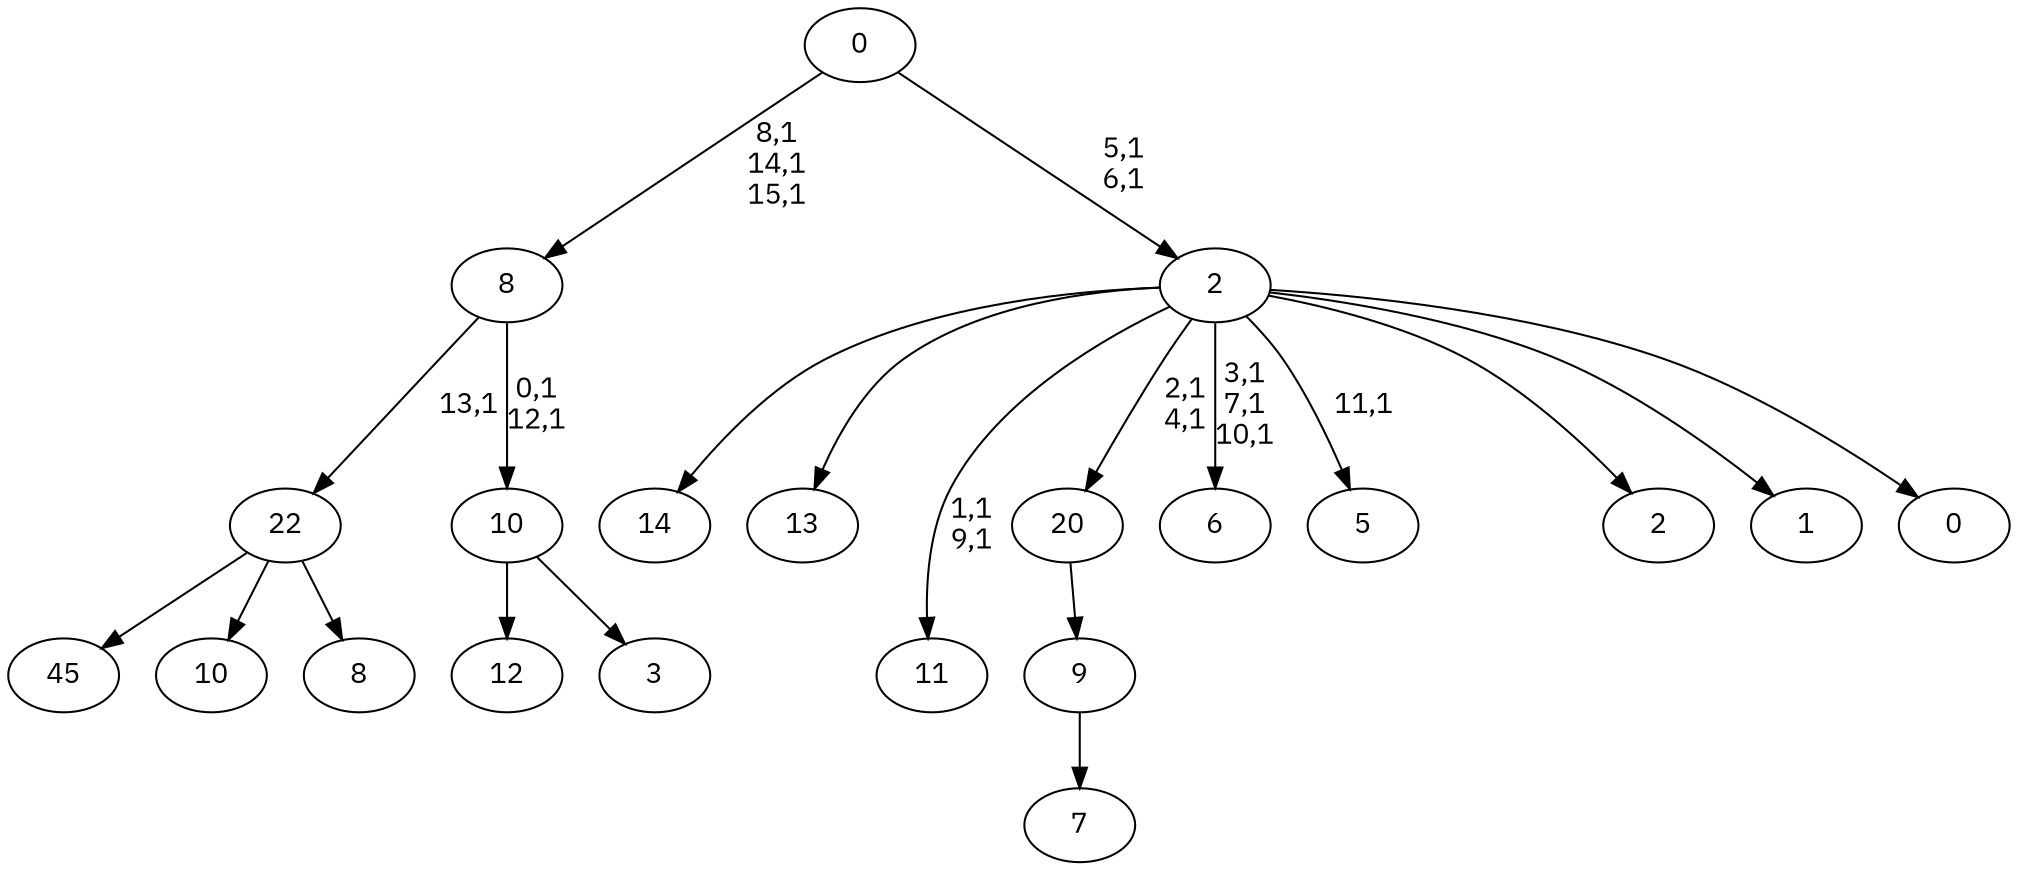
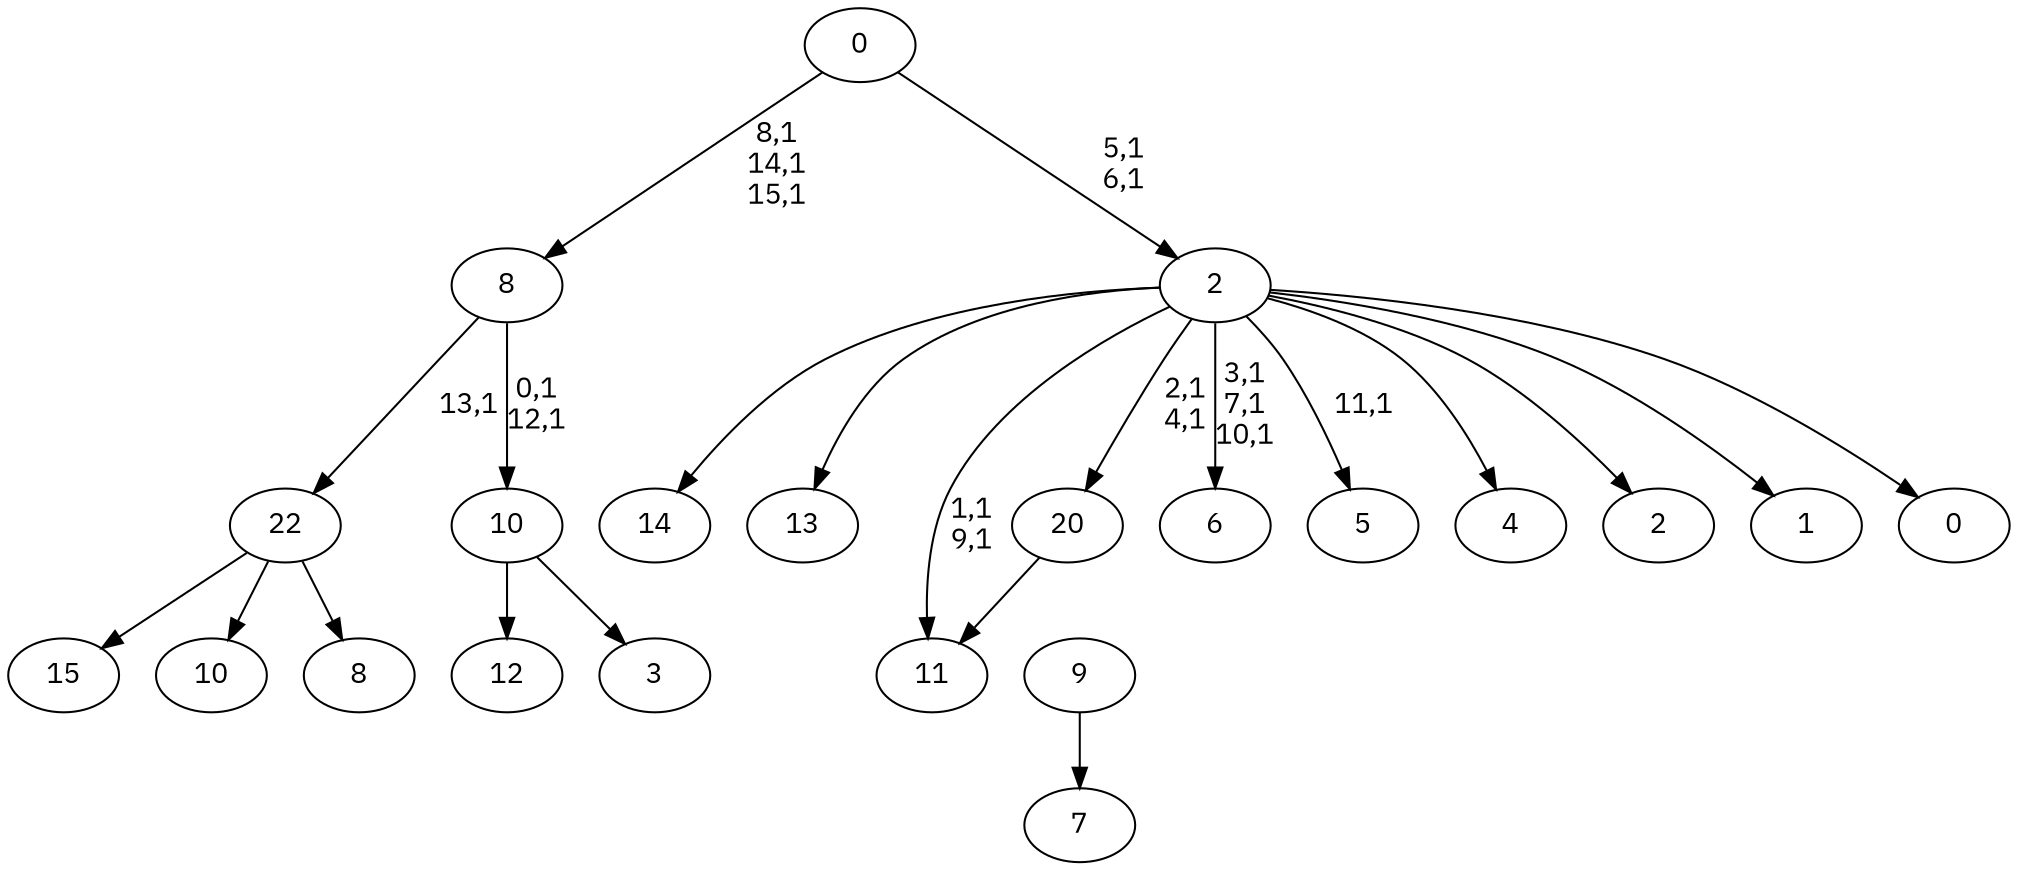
none -> (1511, 526)
(1073, 590) -> (1007, 593)
(64, 675) -> (64, 675)
